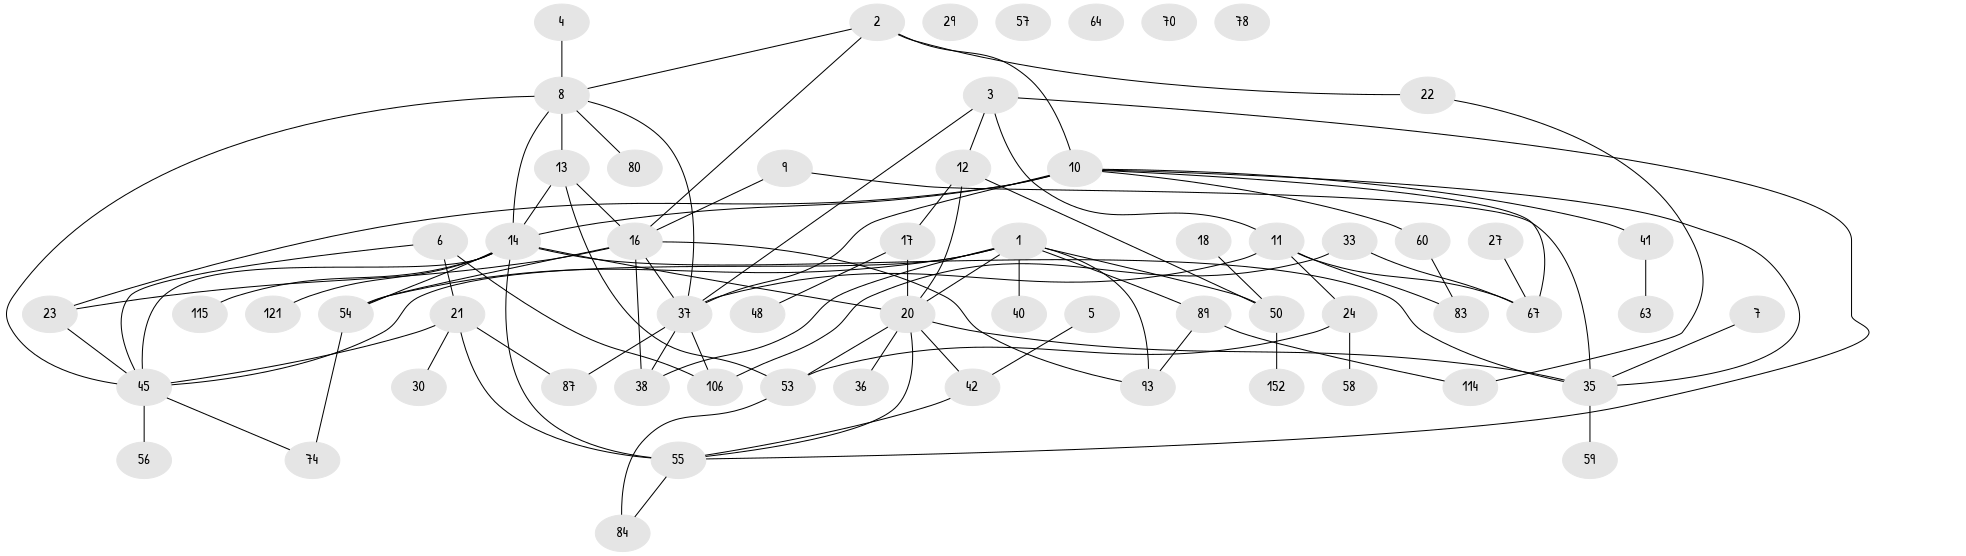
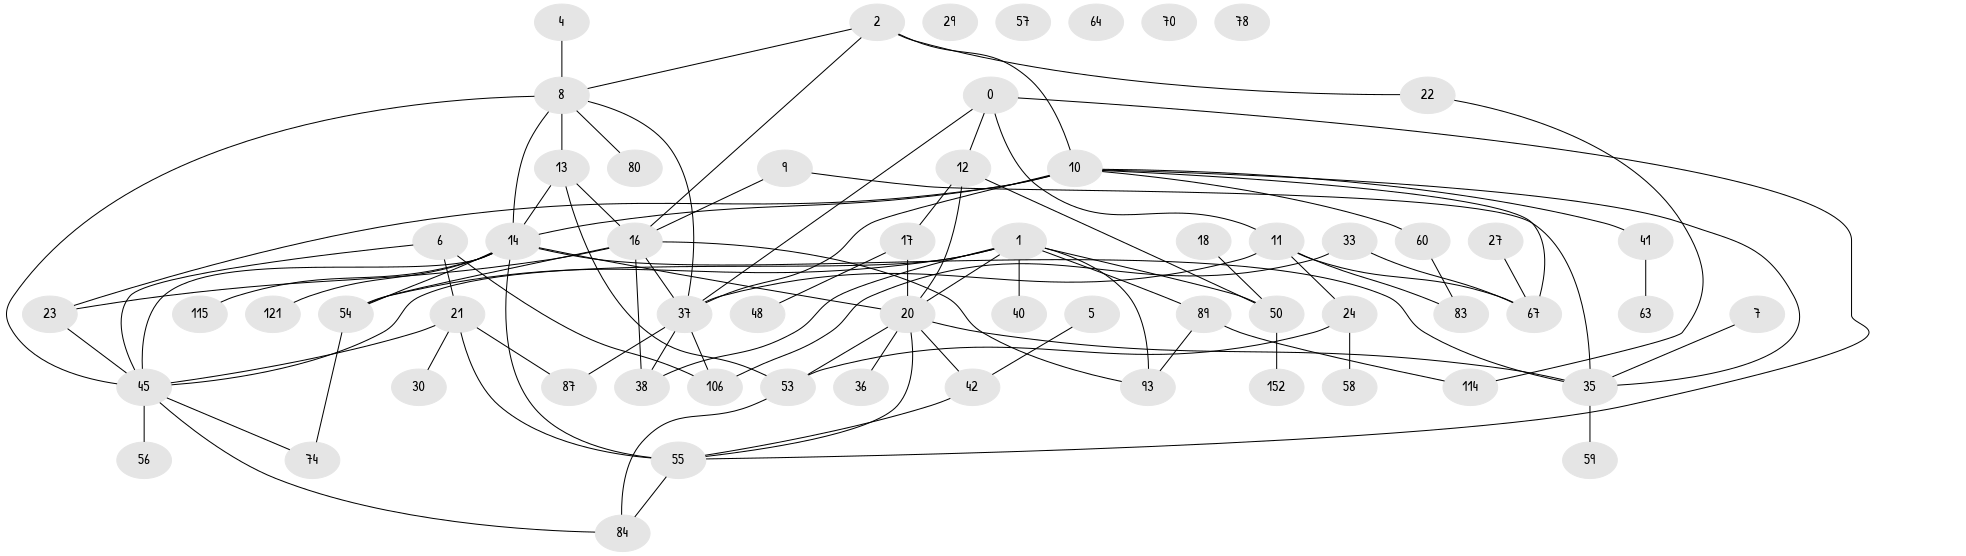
(991, 95) -> (991, 95)
none -> (365, 506)
